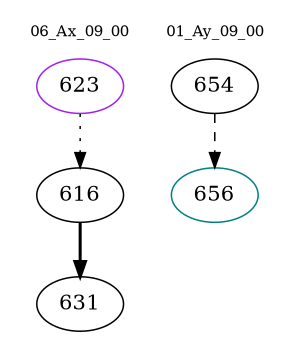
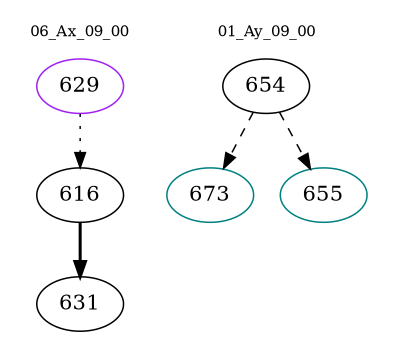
(80, 86) -> (80, 86)
none -> (210, 195)
(215, 195) -> (324, 195)
